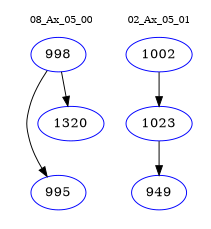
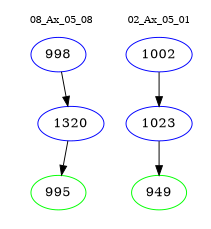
(61, 21) -> (61, 21)
(27, 119) -> (66, 153)
(58, 193) -> (58, 193)
(159, 193) -> (159, 193)
